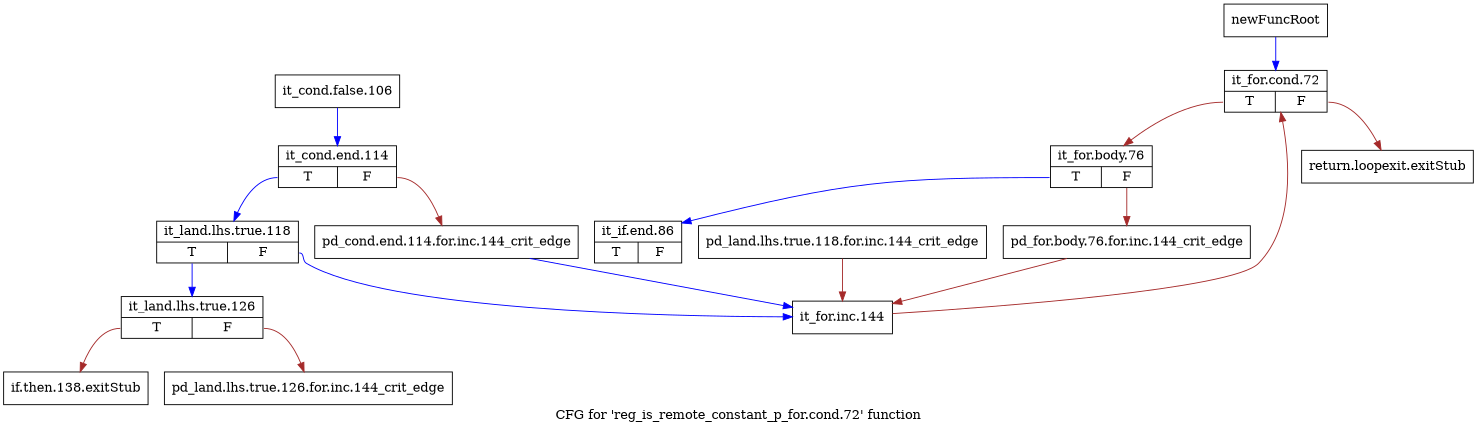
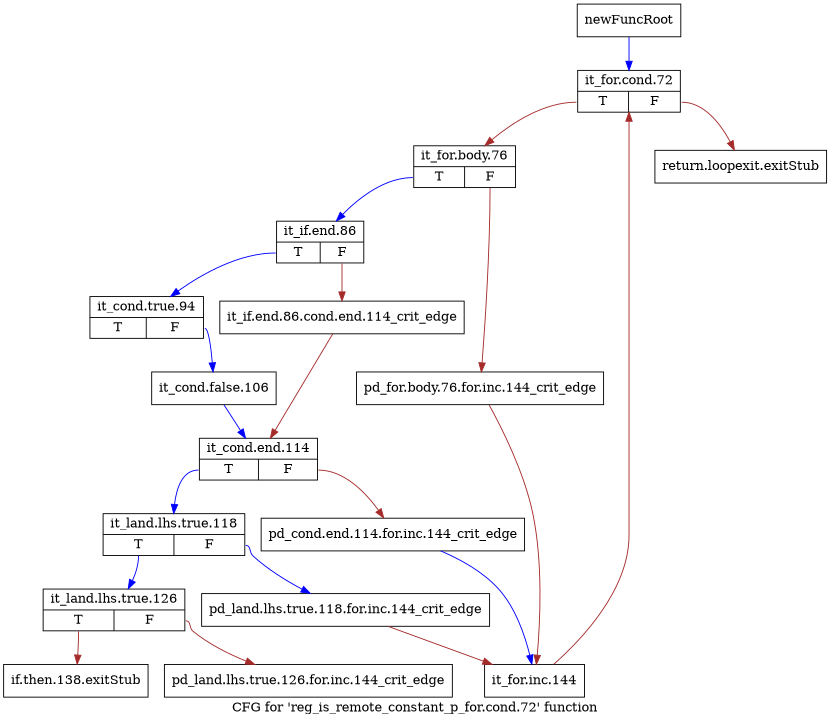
(535, 308) -> (271, 570)
none -> (147, 317)
none -> (342, 317)
